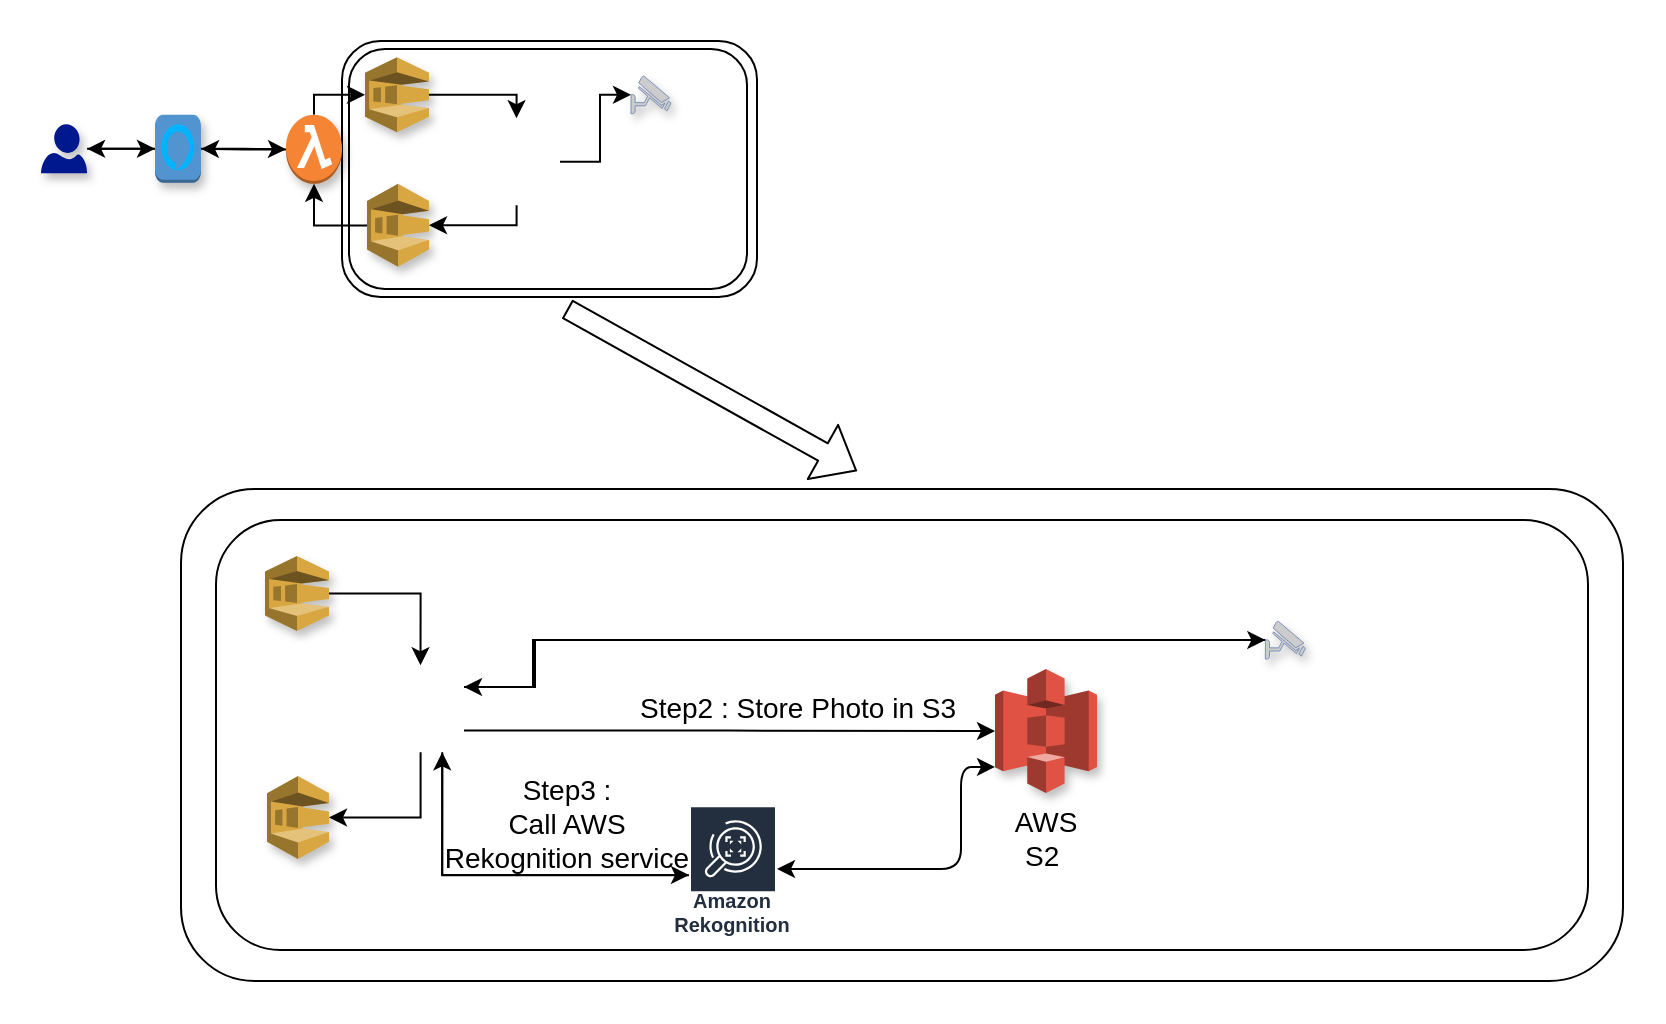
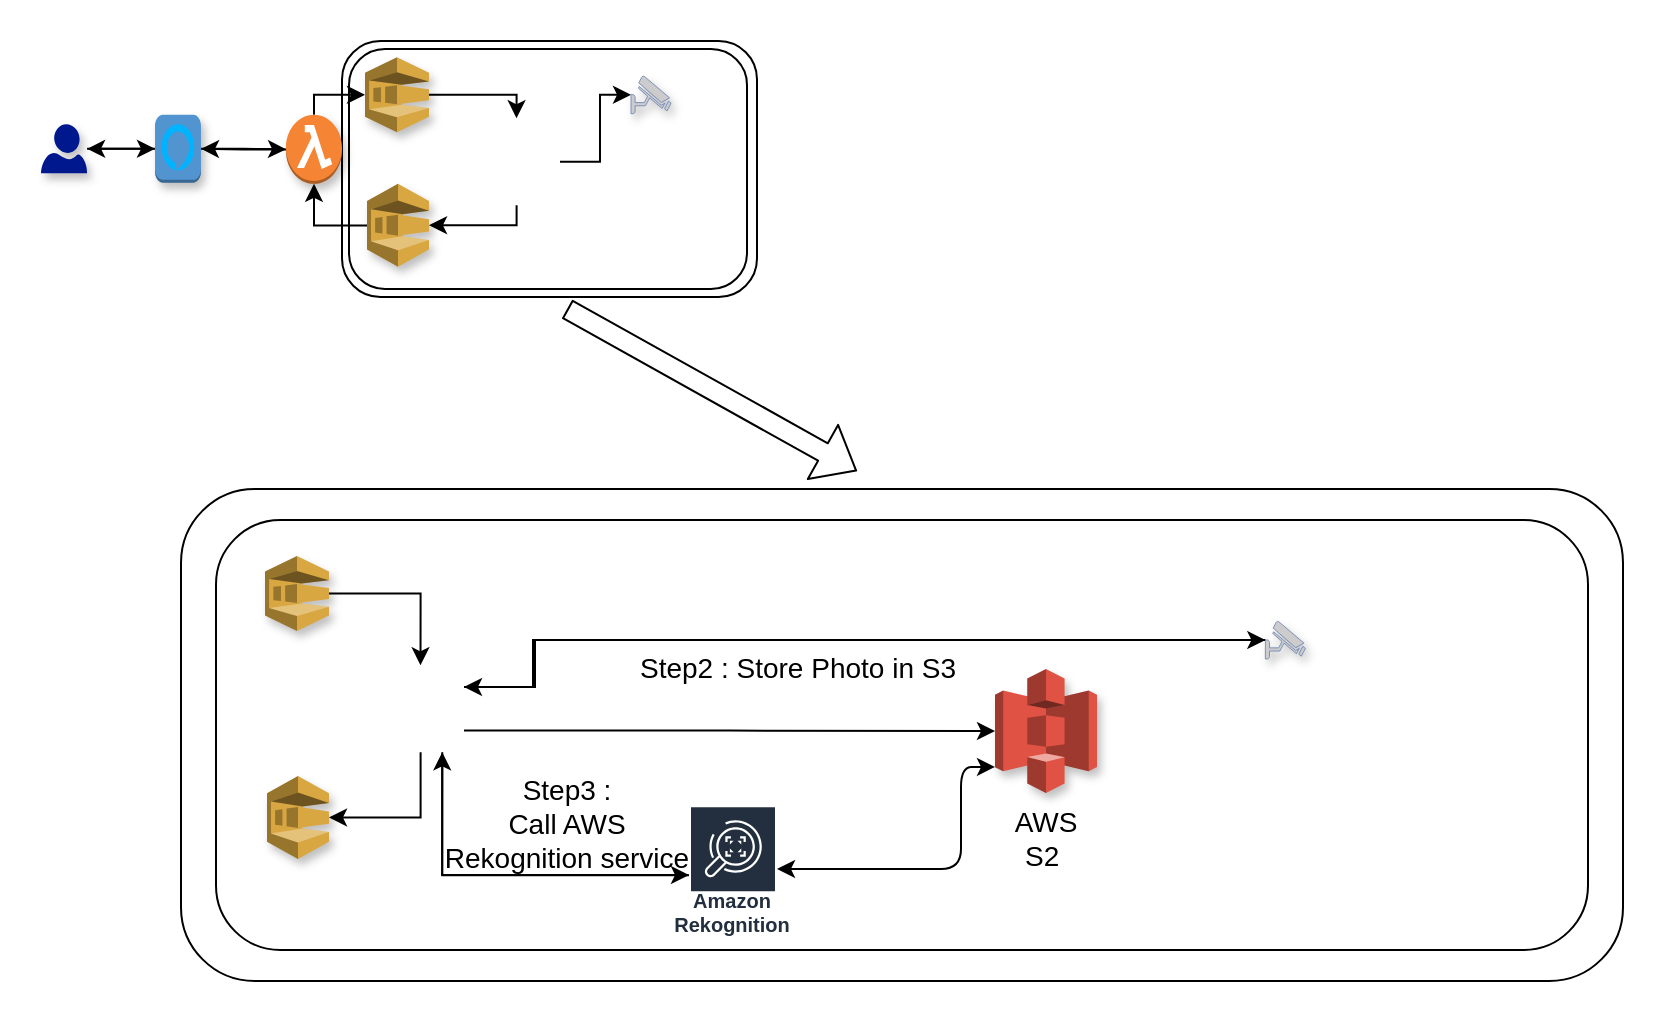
(799, 709) -> (799, 669)
